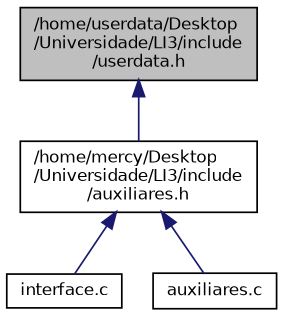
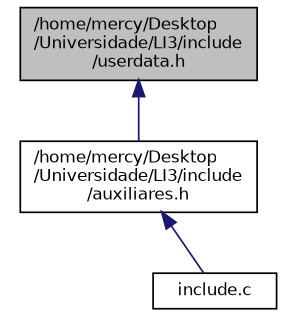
(139, 44) -> (139, 44)
(64, 291) -> none
(215, 291) -> (215, 291)
